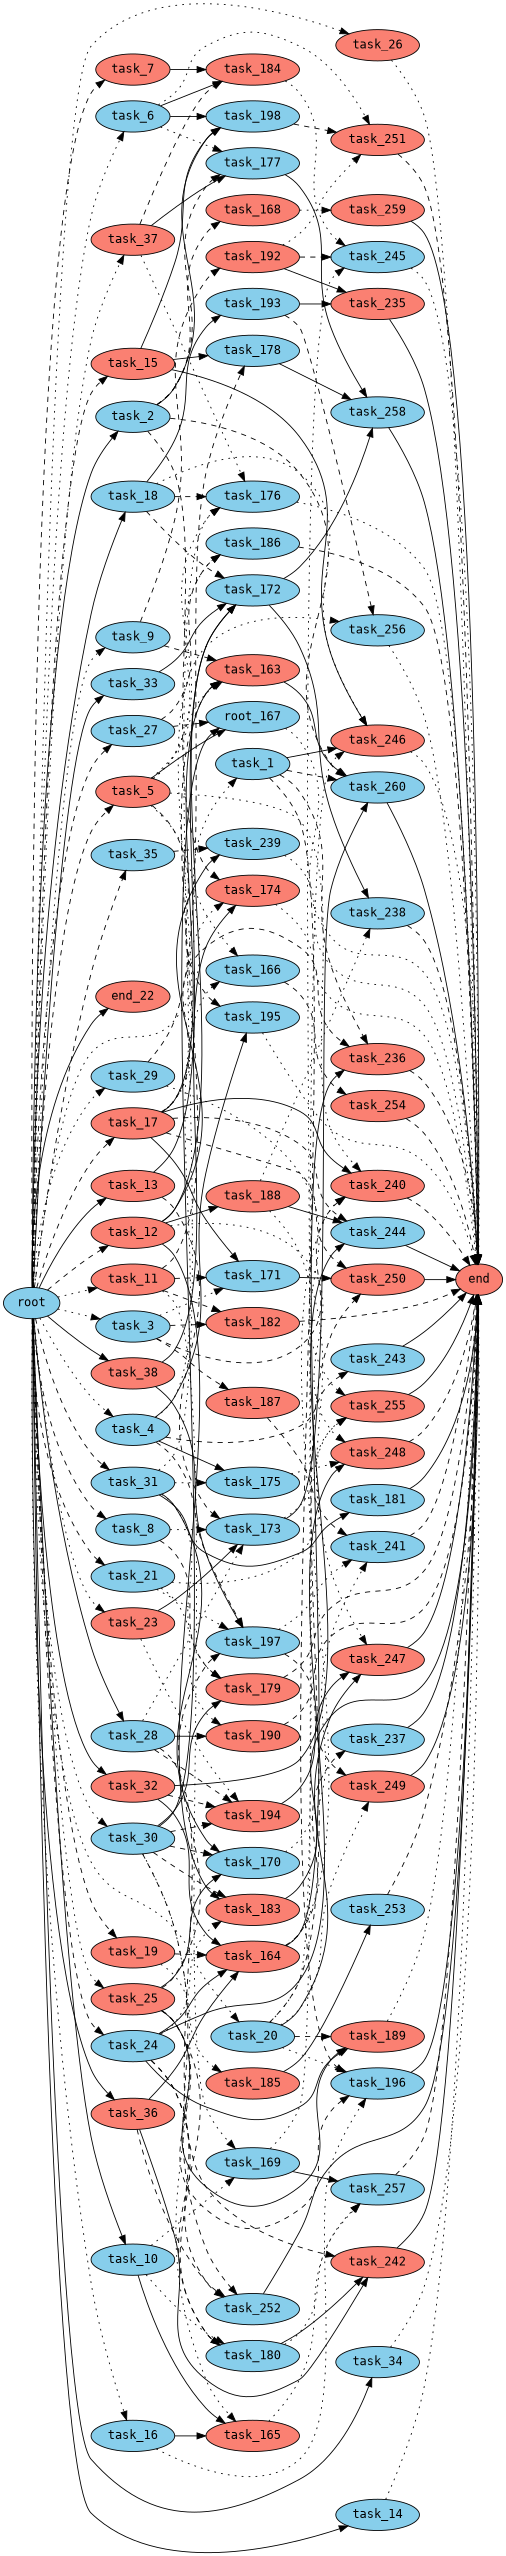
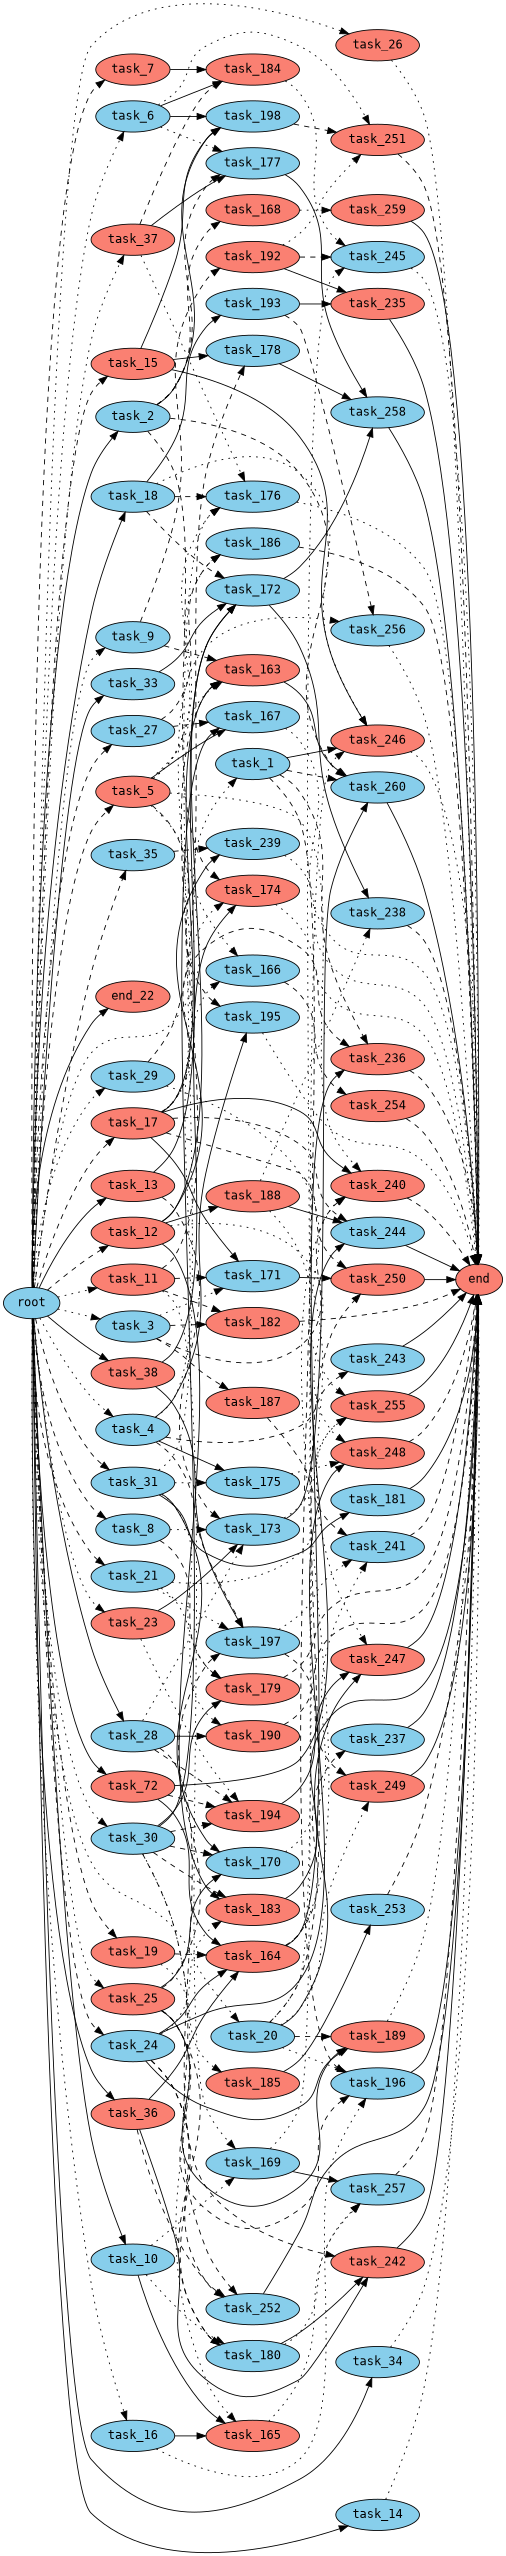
(253, 717) -> (253, 717)
(133, 1787) -> (133, 1787)
